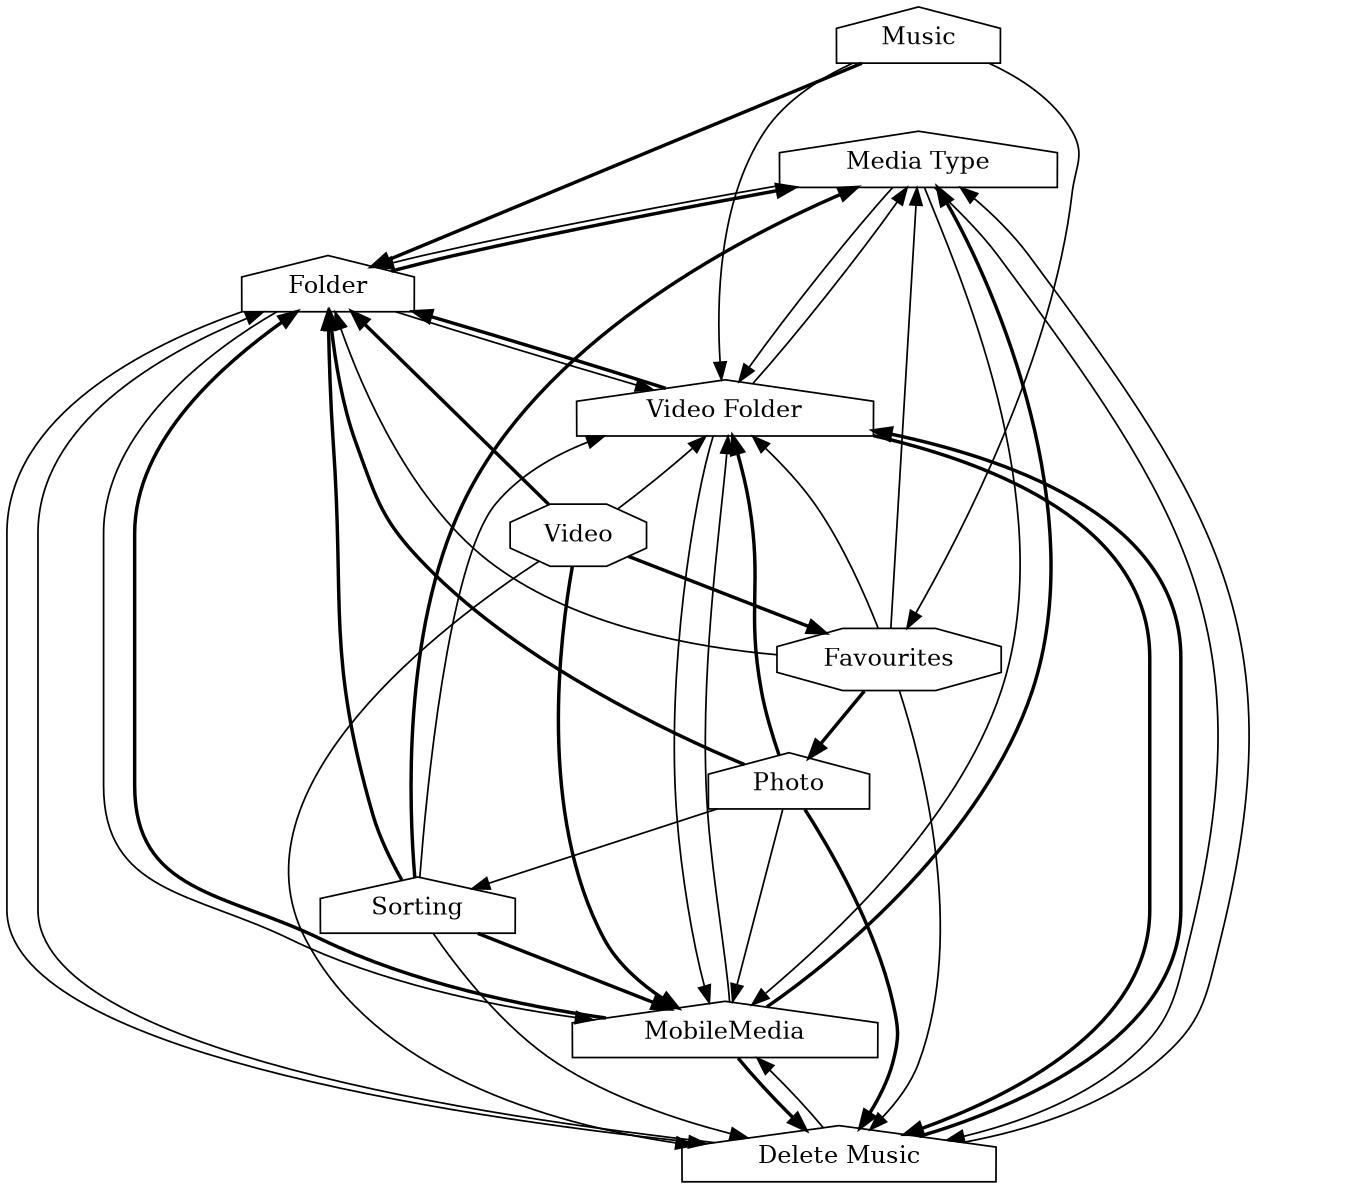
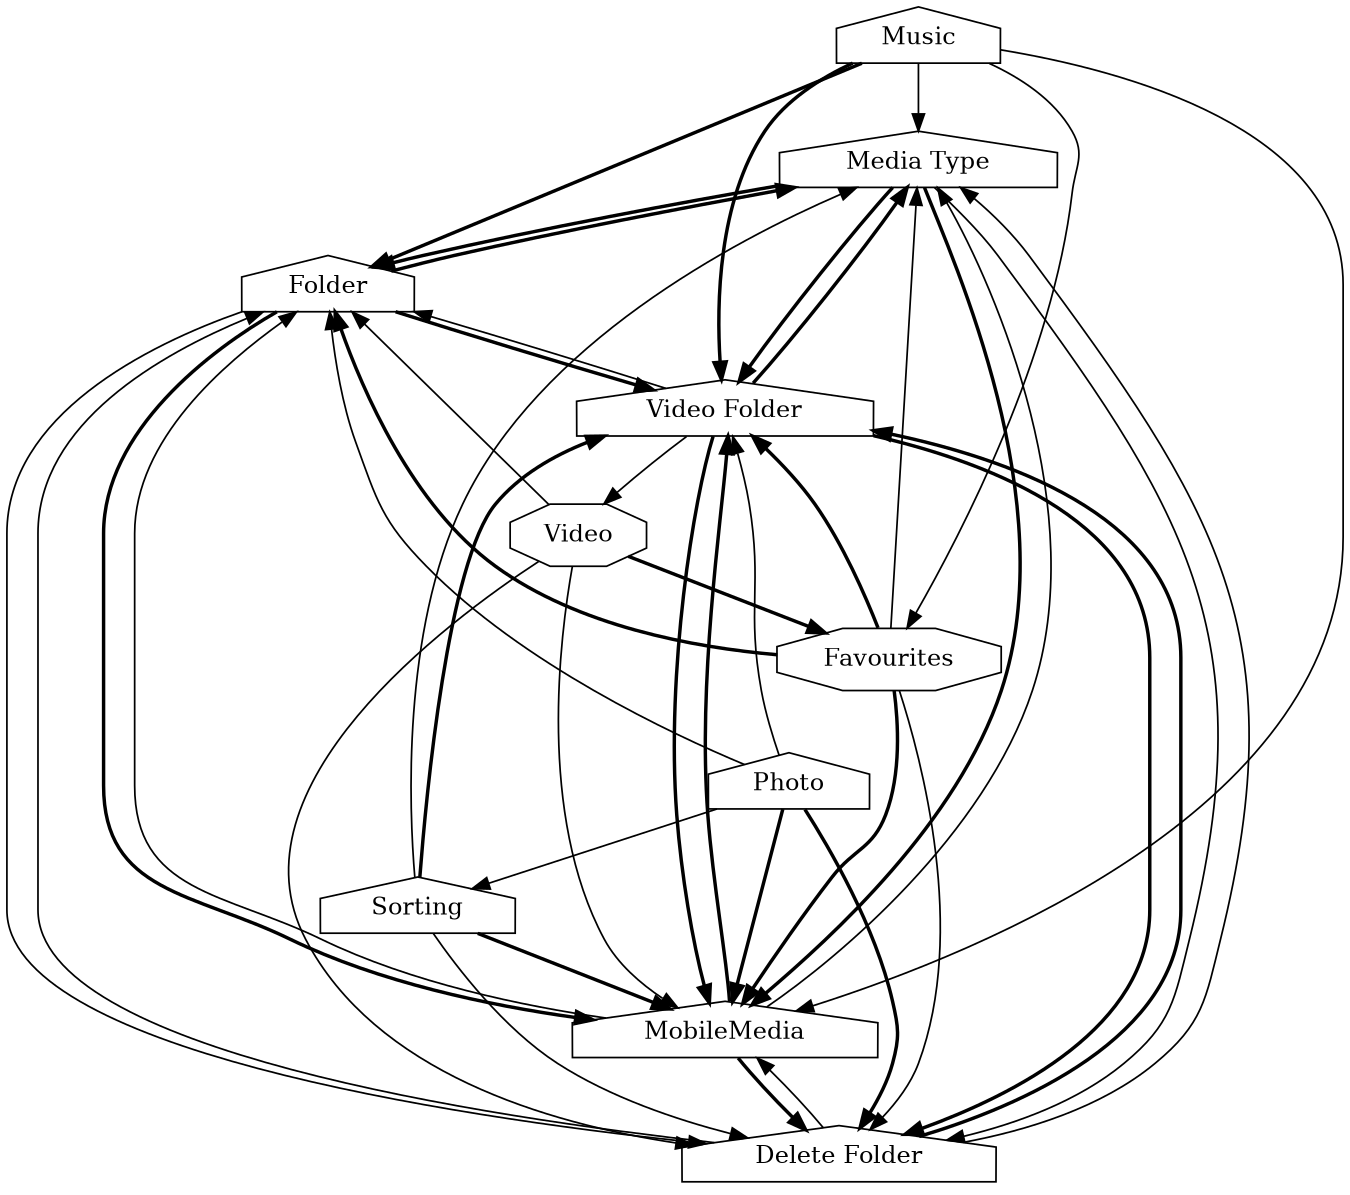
none -> (918, 89)
(741, 180) -> (741, 180)
(586, 221) -> (586, 221)
(819, 276) -> (819, 276)
(827, 294) -> (827, 294)
(516, 349) -> (516, 349)
(549, 352) -> (549, 352)
(457, 414) -> (457, 414)
(481, 472) -> (481, 472)
(656, 479) -> (651, 464)
(832, 531) -> (832, 531)
none -> (1339, 562)
(500, 569) -> (500, 569)
(339, 609) -> none
(482, 615) -> (482, 615)
(755, 620) -> (755, 620)
(1015, 626) -> (1015, 626)
(449, 643) -> (449, 643)
(1042, 647) -> (1042, 647)
(675, 711) -> (675, 711)
(842, 717) -> (858, 852)
(706, 728) -> (706, 728)
(104, 792) -> (104, 792)
(563, 798) -> (563, 798)
(137, 805) -> (137, 805)
(760, 897) -> (760, 897)
(839, 1157) -> (839, 1157)
